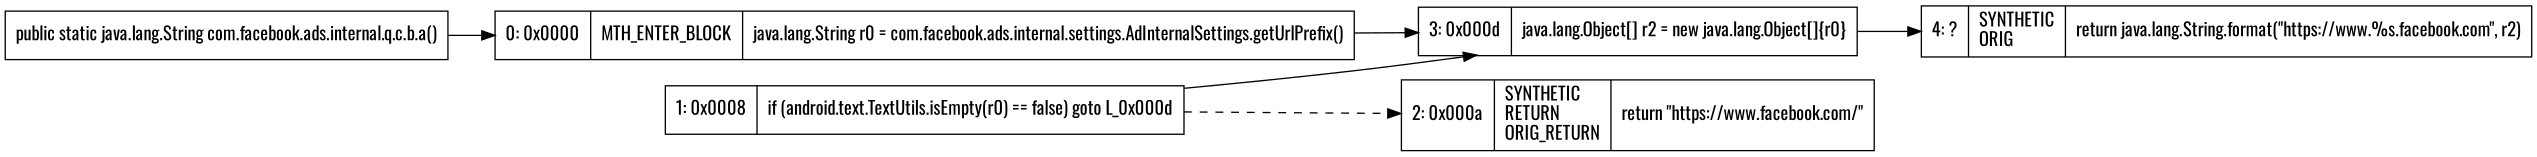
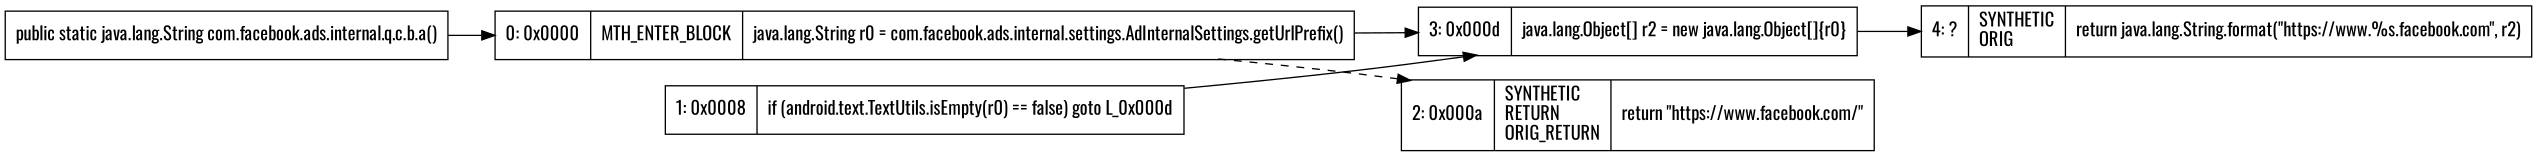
(1286, 113) -> (1303, 68)
